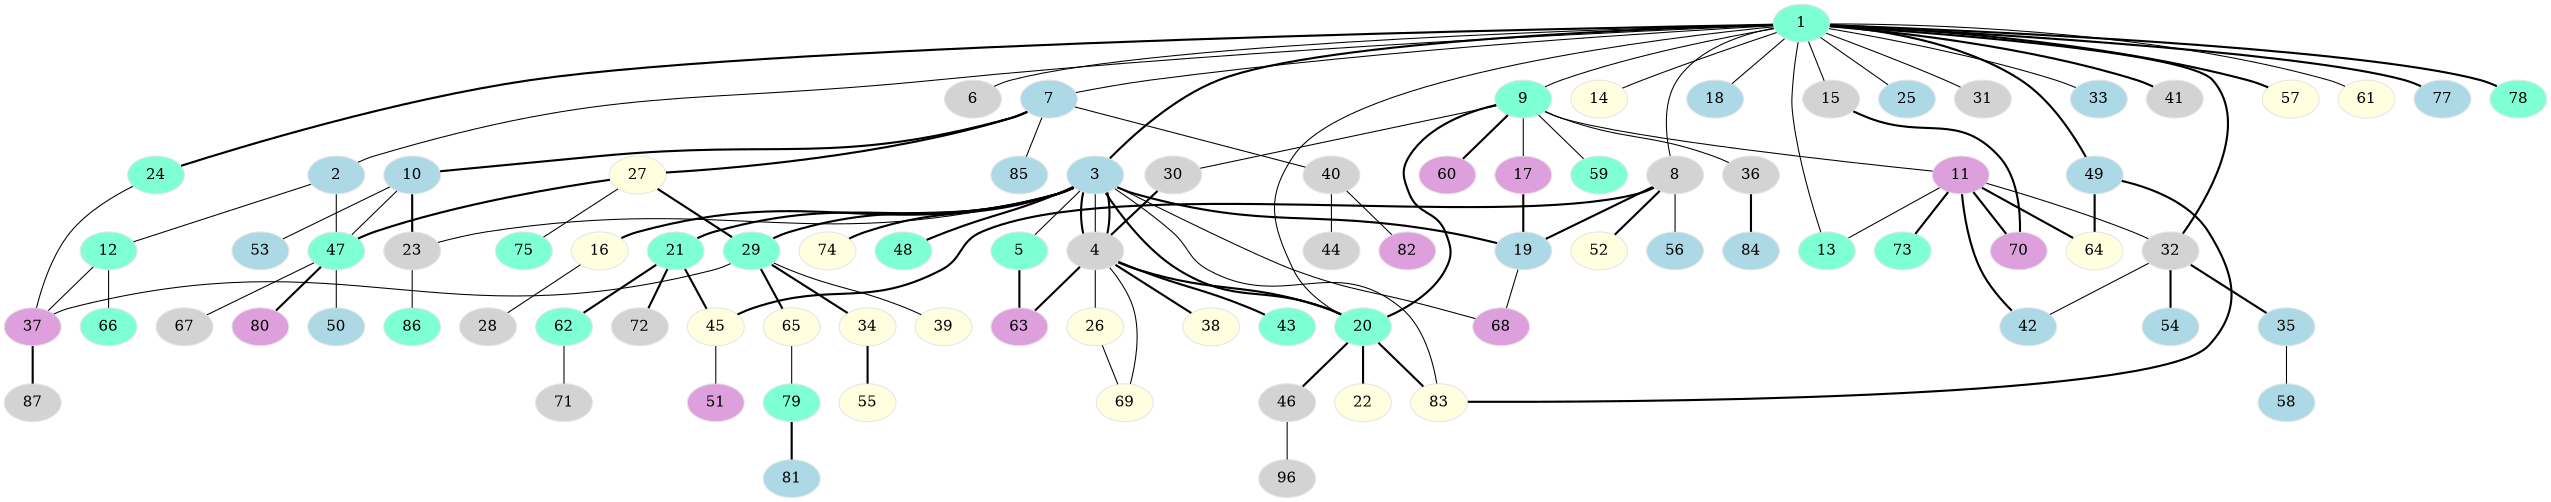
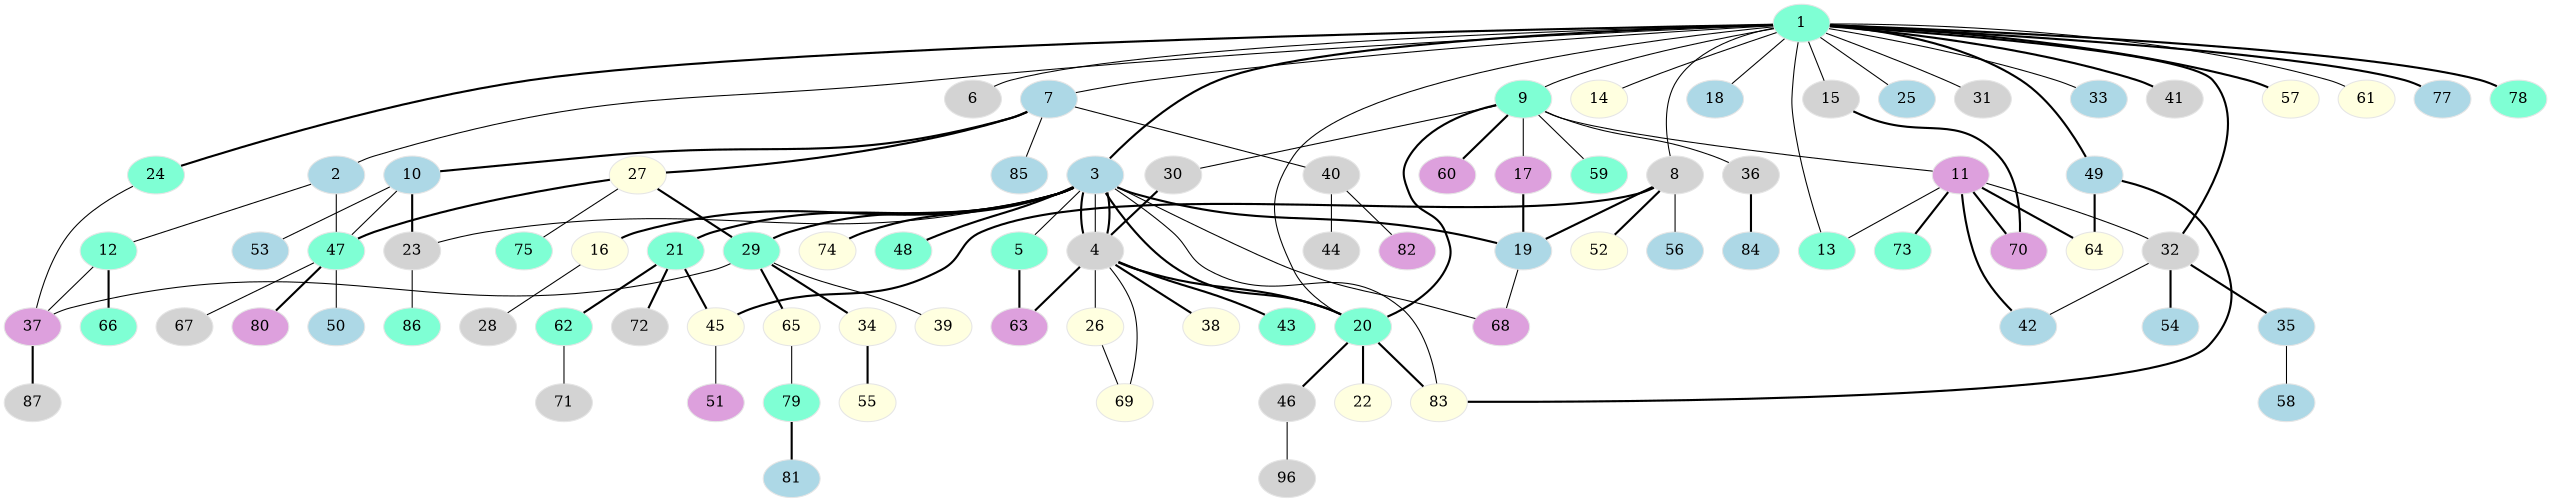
(109, 289) -> (109, 289)
